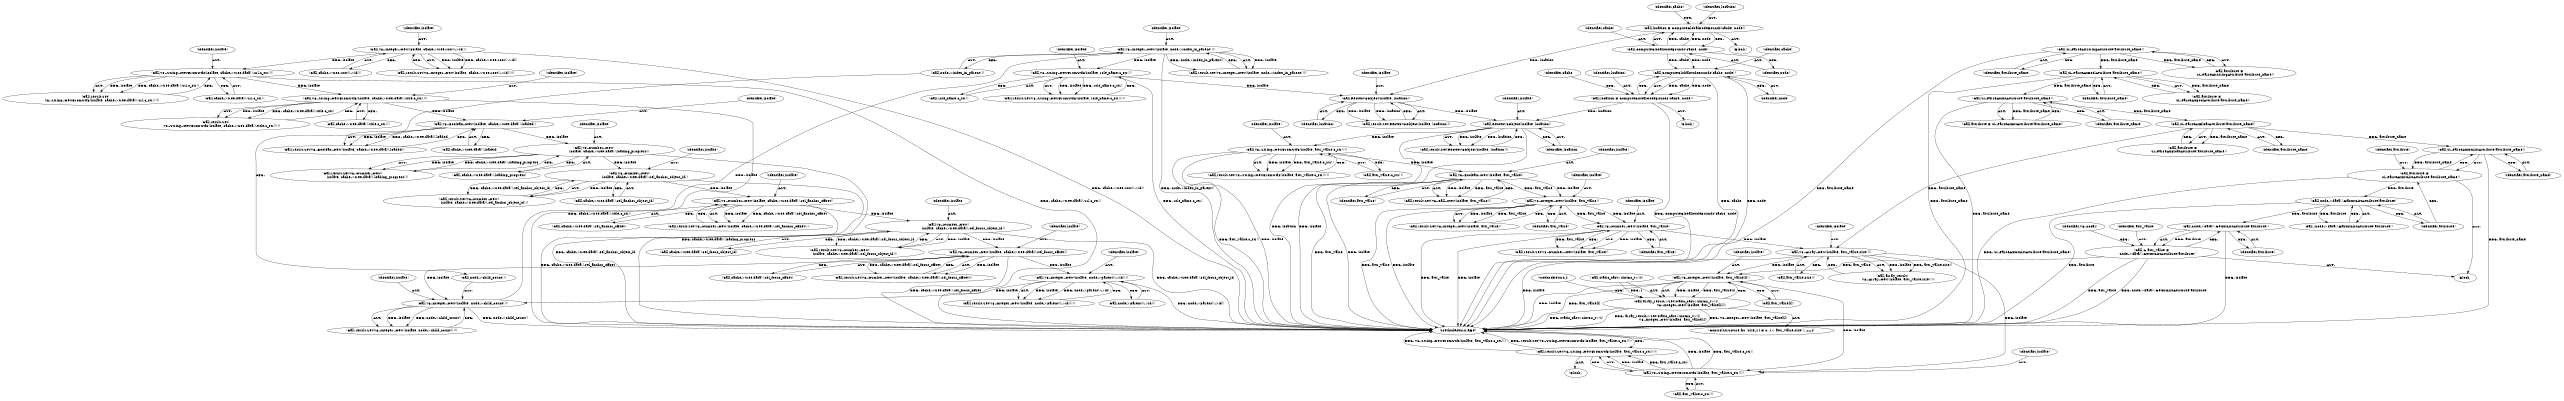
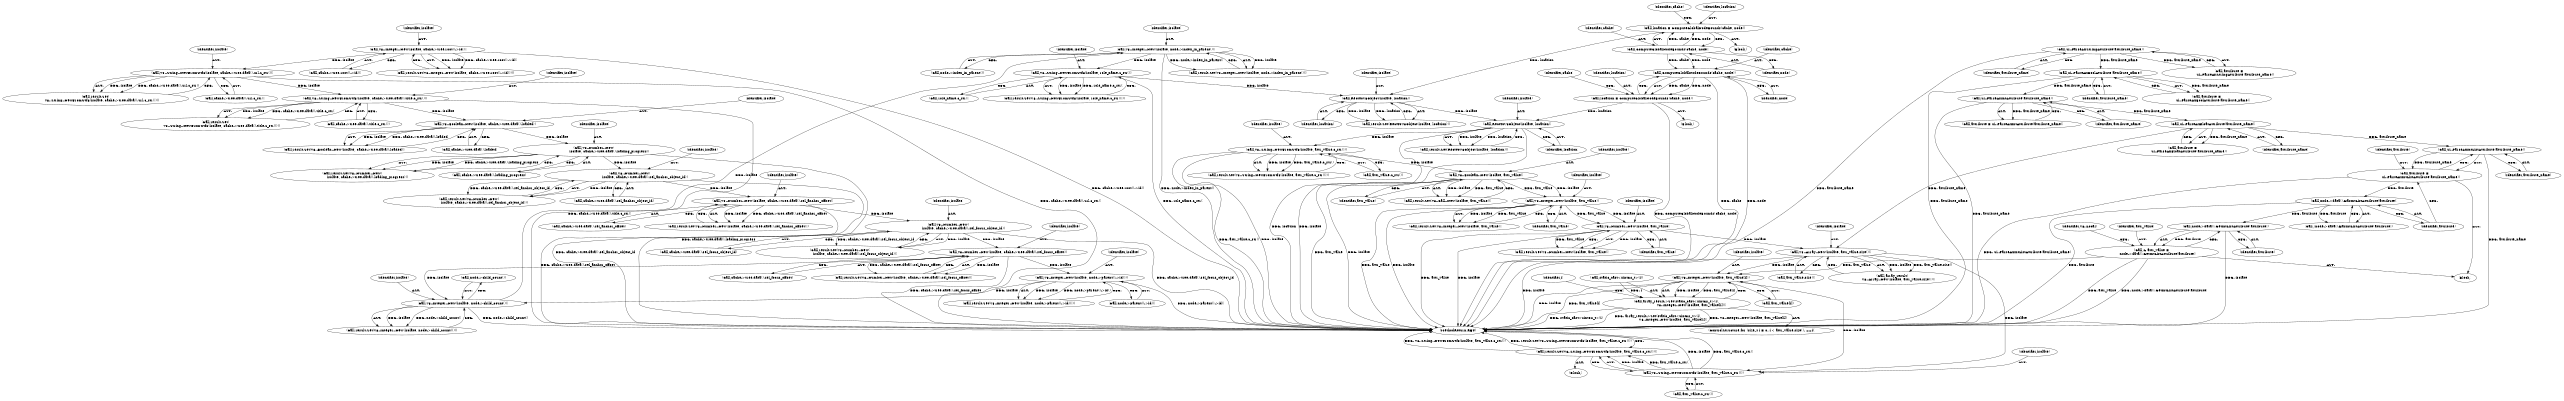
(450, 109) -> (475, 292)
(1553, 278) -> (1553, 278)
